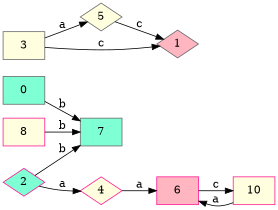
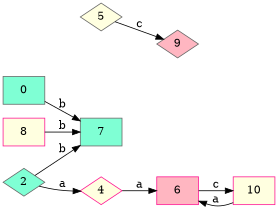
(178, 44) -> (178, 44)
(24, 46) -> none
(24, 182) -> (24, 182)
